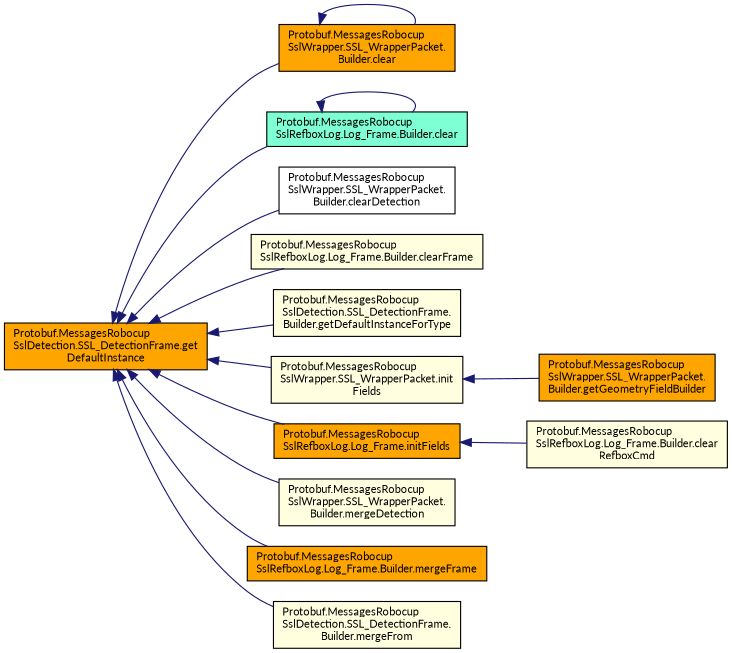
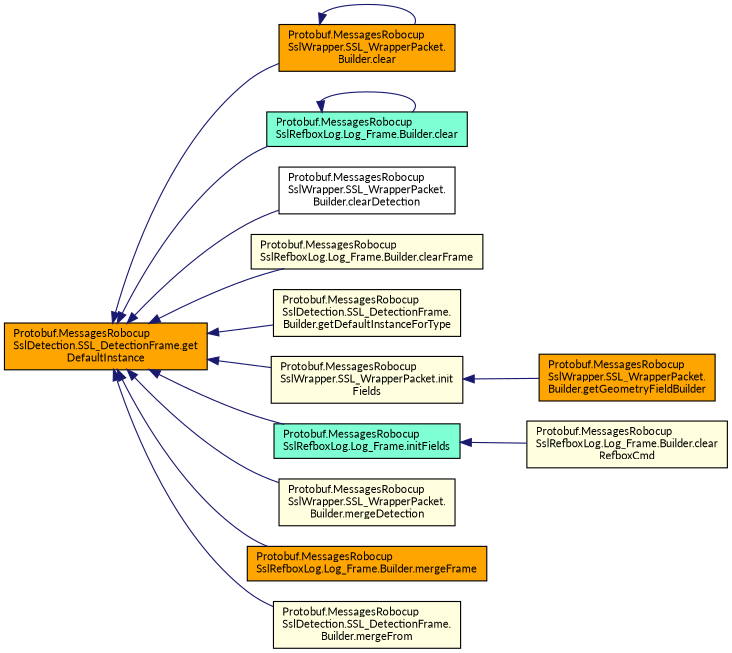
(367, 441) -> (367, 441)
